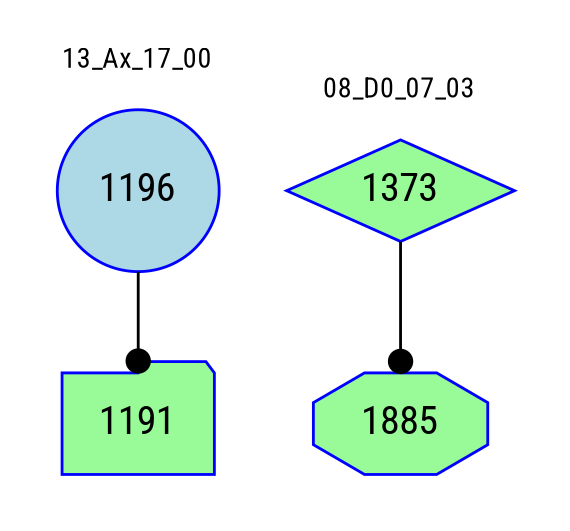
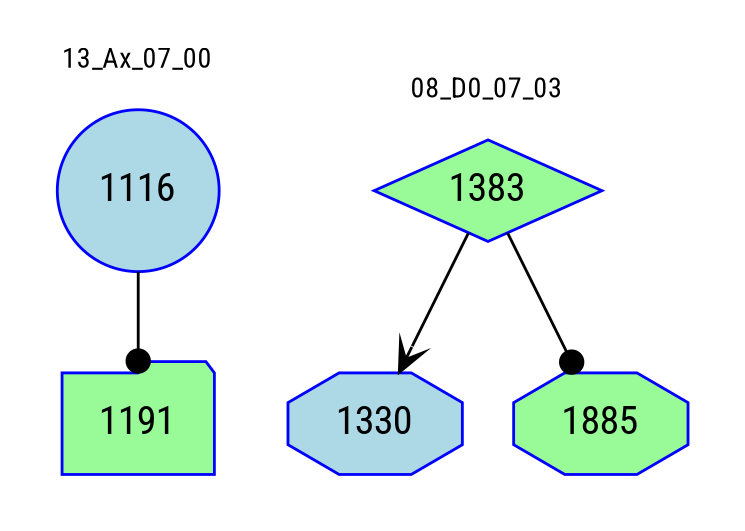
(138, 61) -> (138, 61)
(138, 191) -> (138, 191)
(401, 191) -> (488, 191)
none -> (375, 424)
